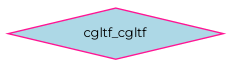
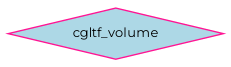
(116, 34) -> (116, 34)
